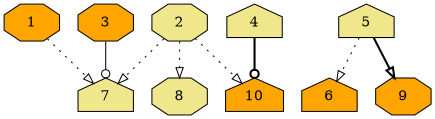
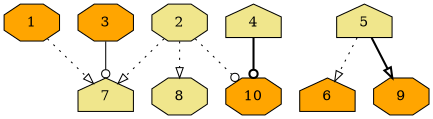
(215, 57) -> (213, 57)
(255, 96) -> (254, 96)
